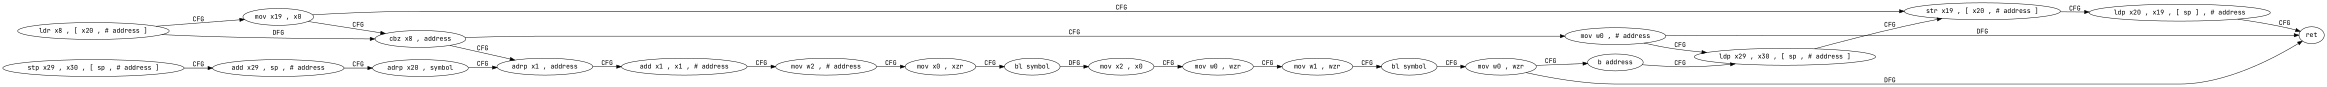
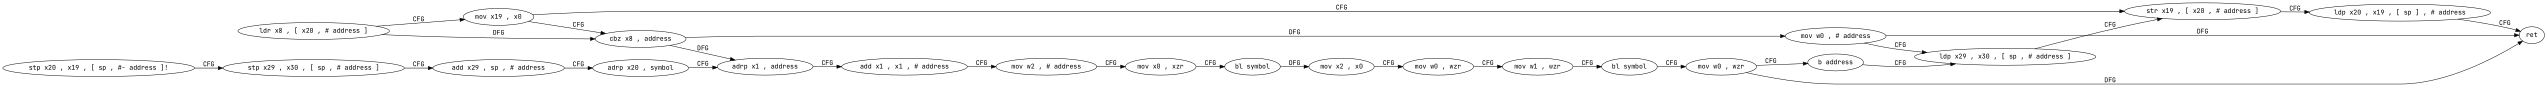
(1074, 33) -> (1295, 33)
(483, 49) -> (703, 49)
none -> (99, 68)
